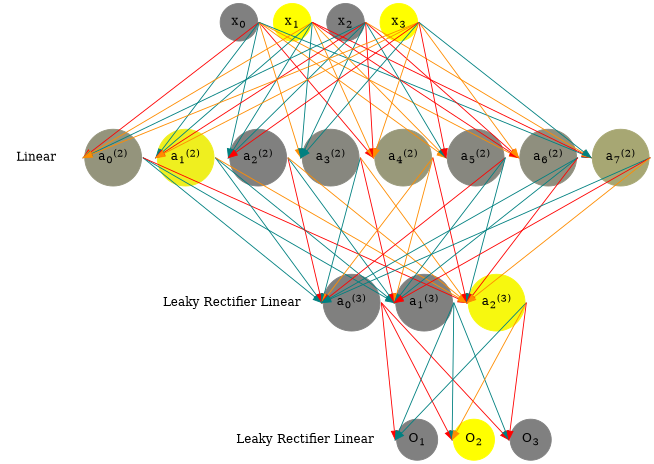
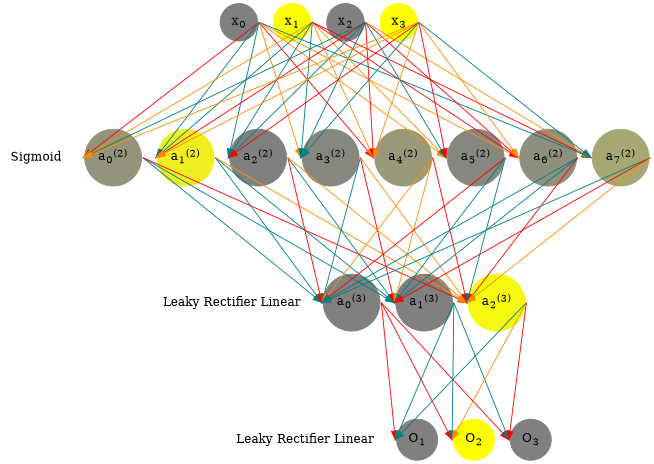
(36, 158) -> (36, 158)
